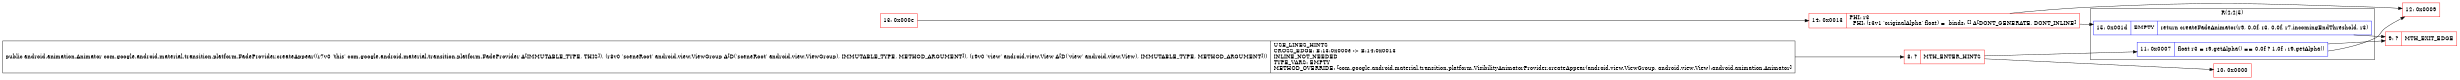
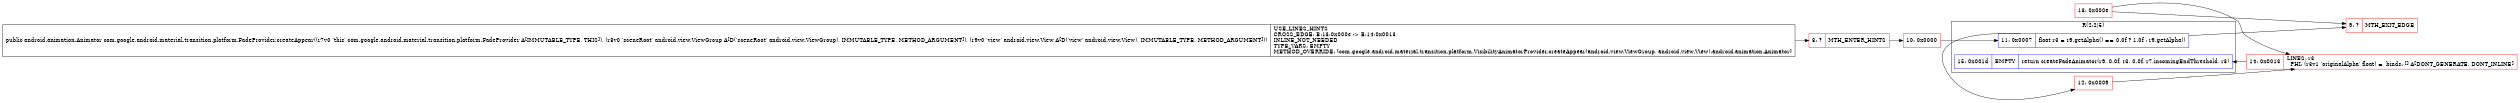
(2204, 4) -> (2202, 76)
(1860, 18) -> (2302, 59)
(2367, 36) -> (2221, 17)
(2059, 54) -> (1967, 41)
